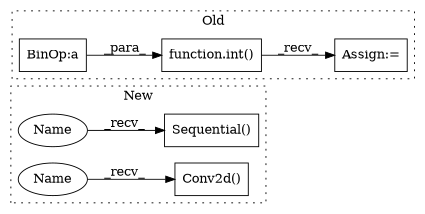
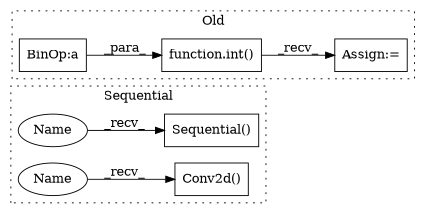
(138, 96) -> (138, 96)
